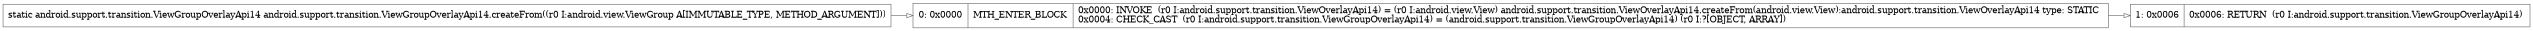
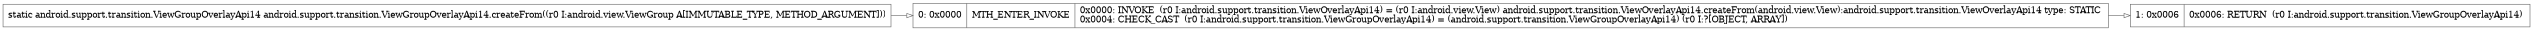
(1020, 15) -> (1021, 15)
